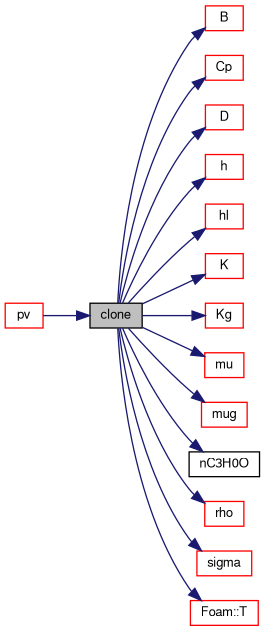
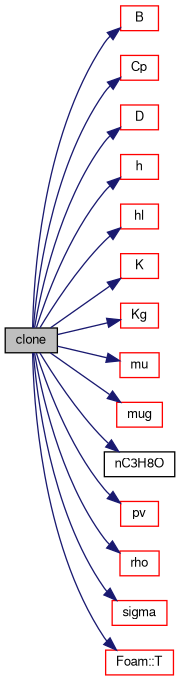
(60, 316) -> (66, 428)
(224, 464) -> (140, 464)
